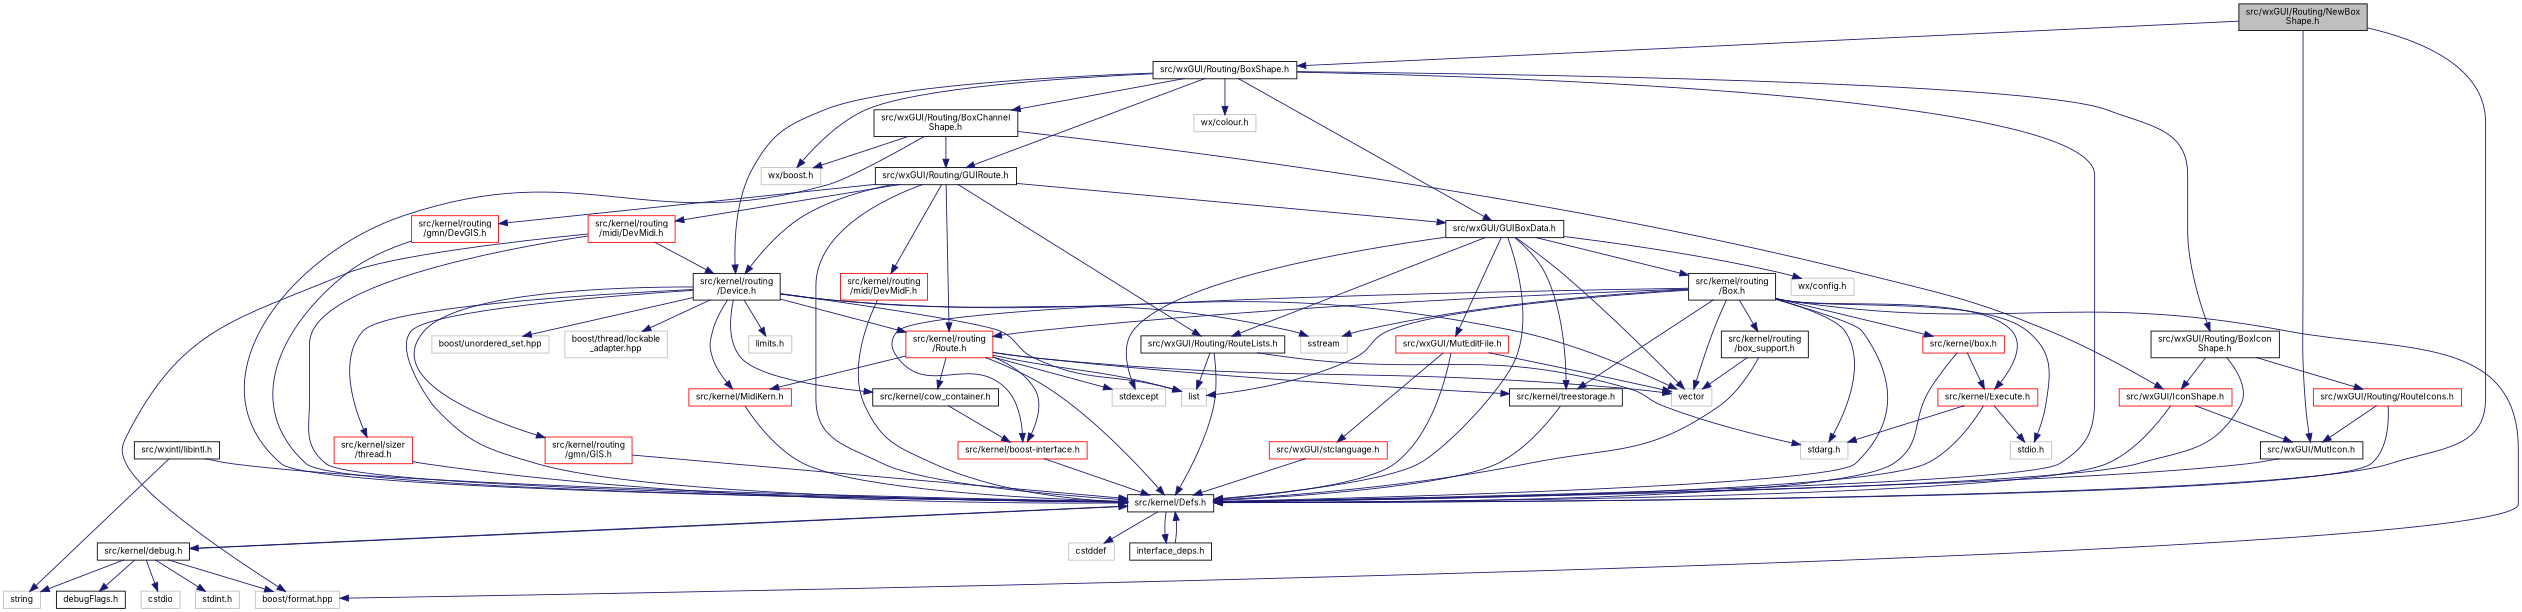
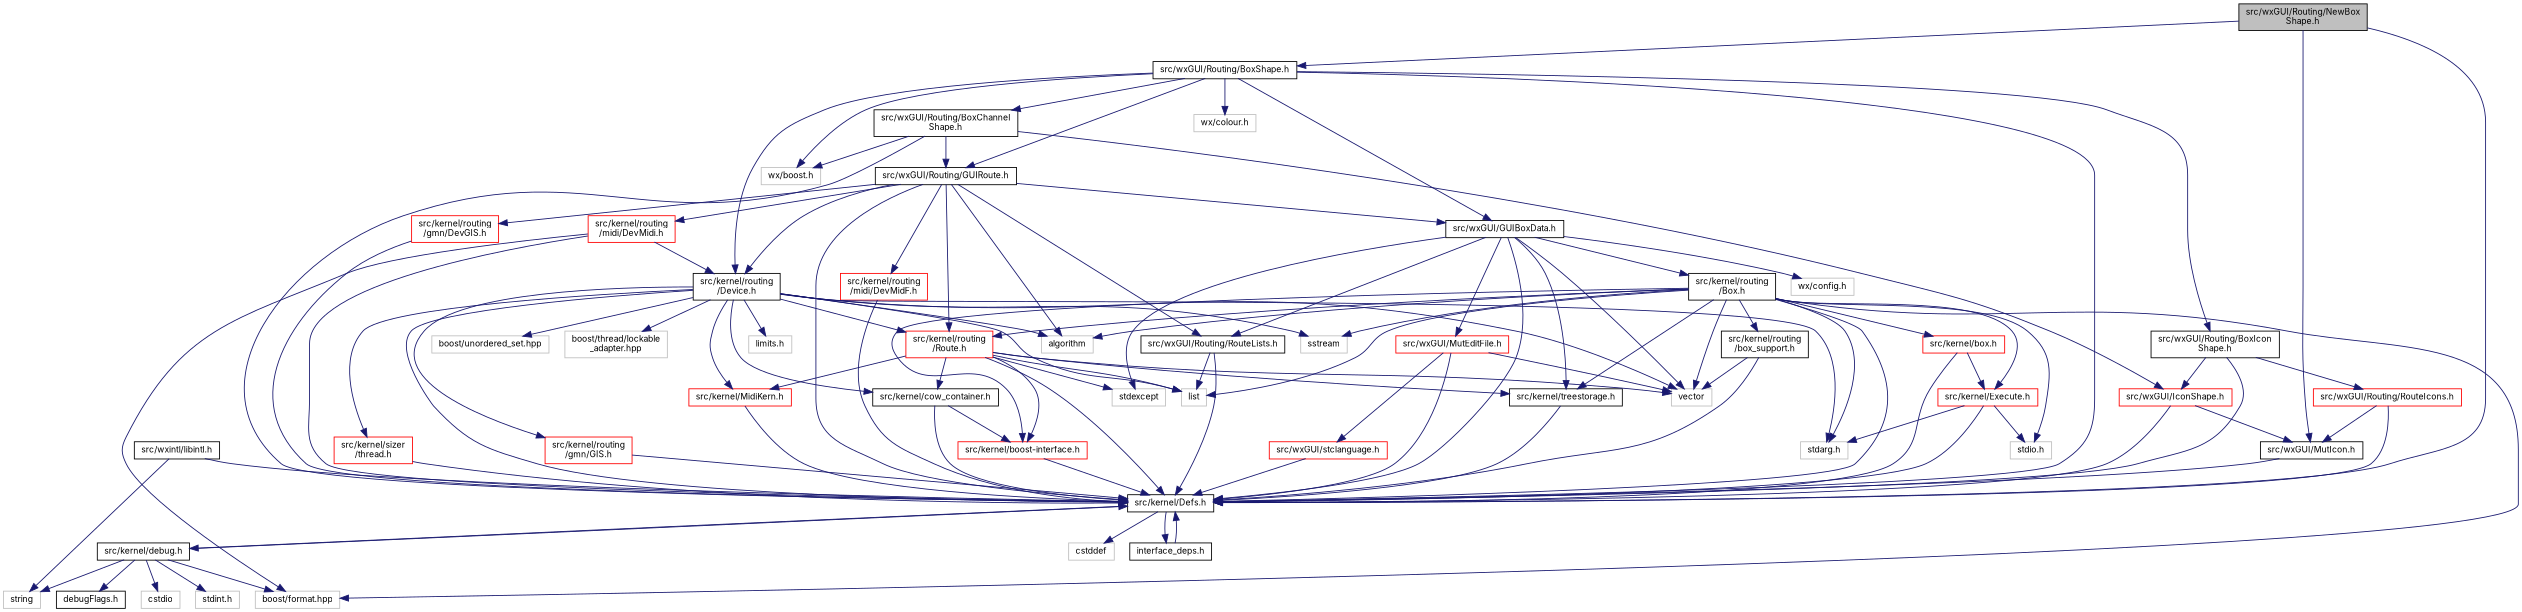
none -> (1067, 344)
(1530, 368) -> (1582, 309)
none -> (953, 465)
